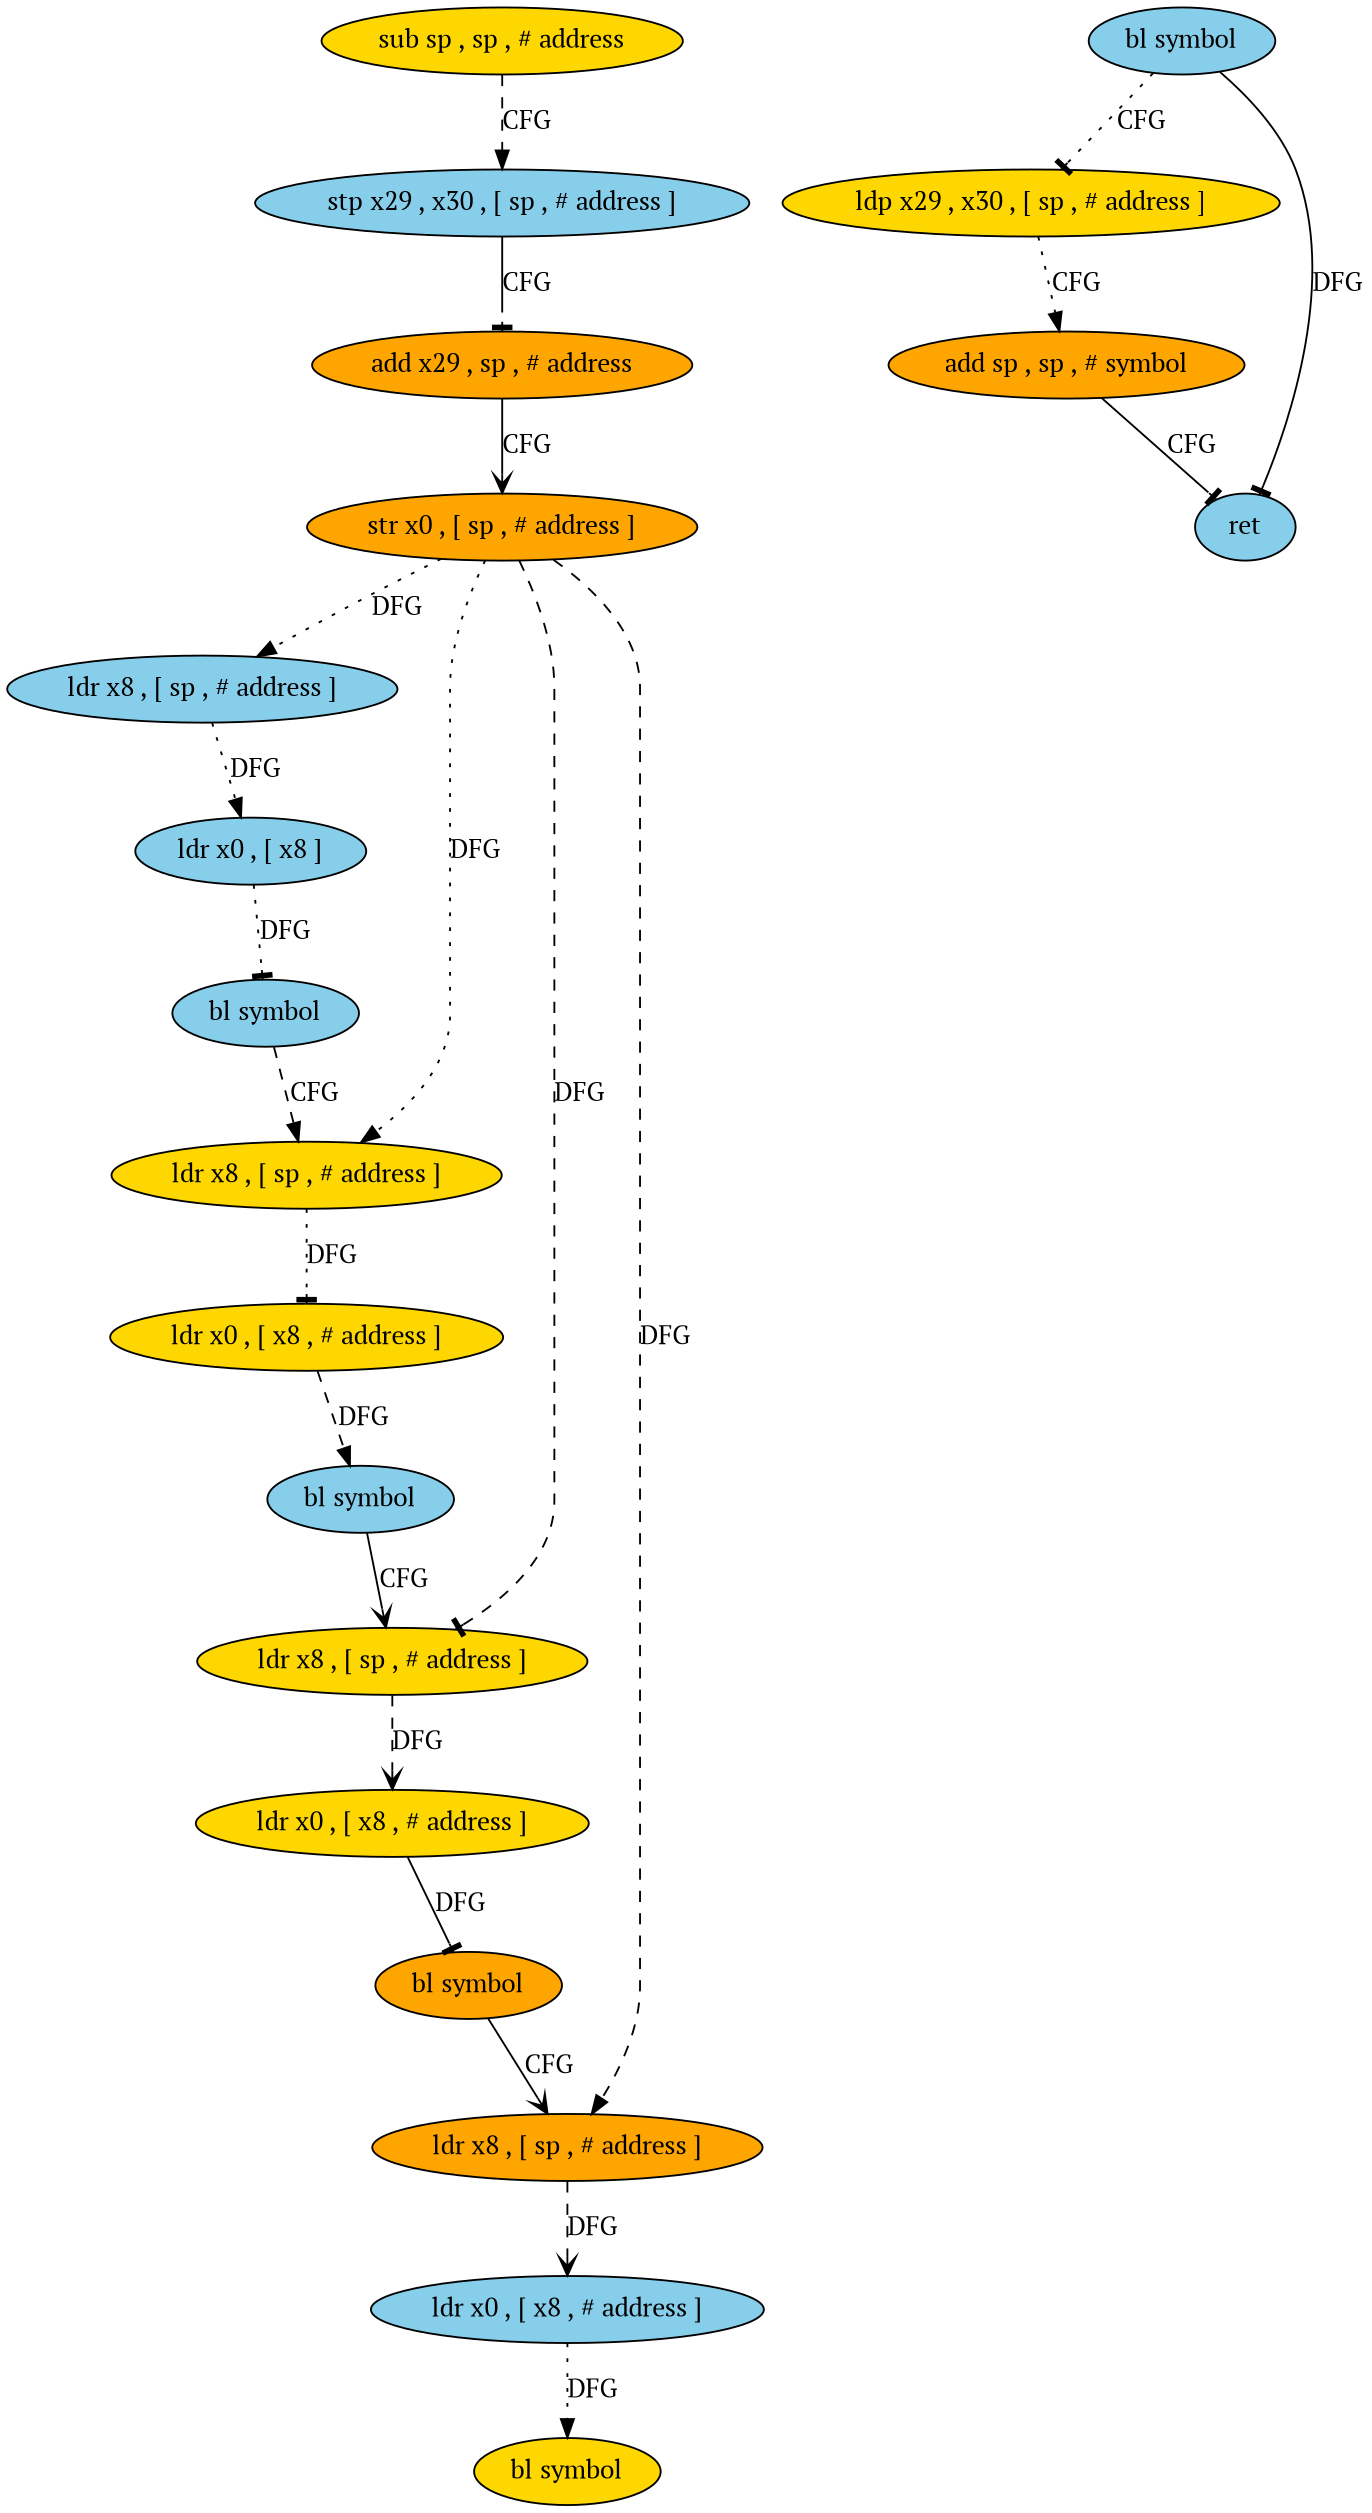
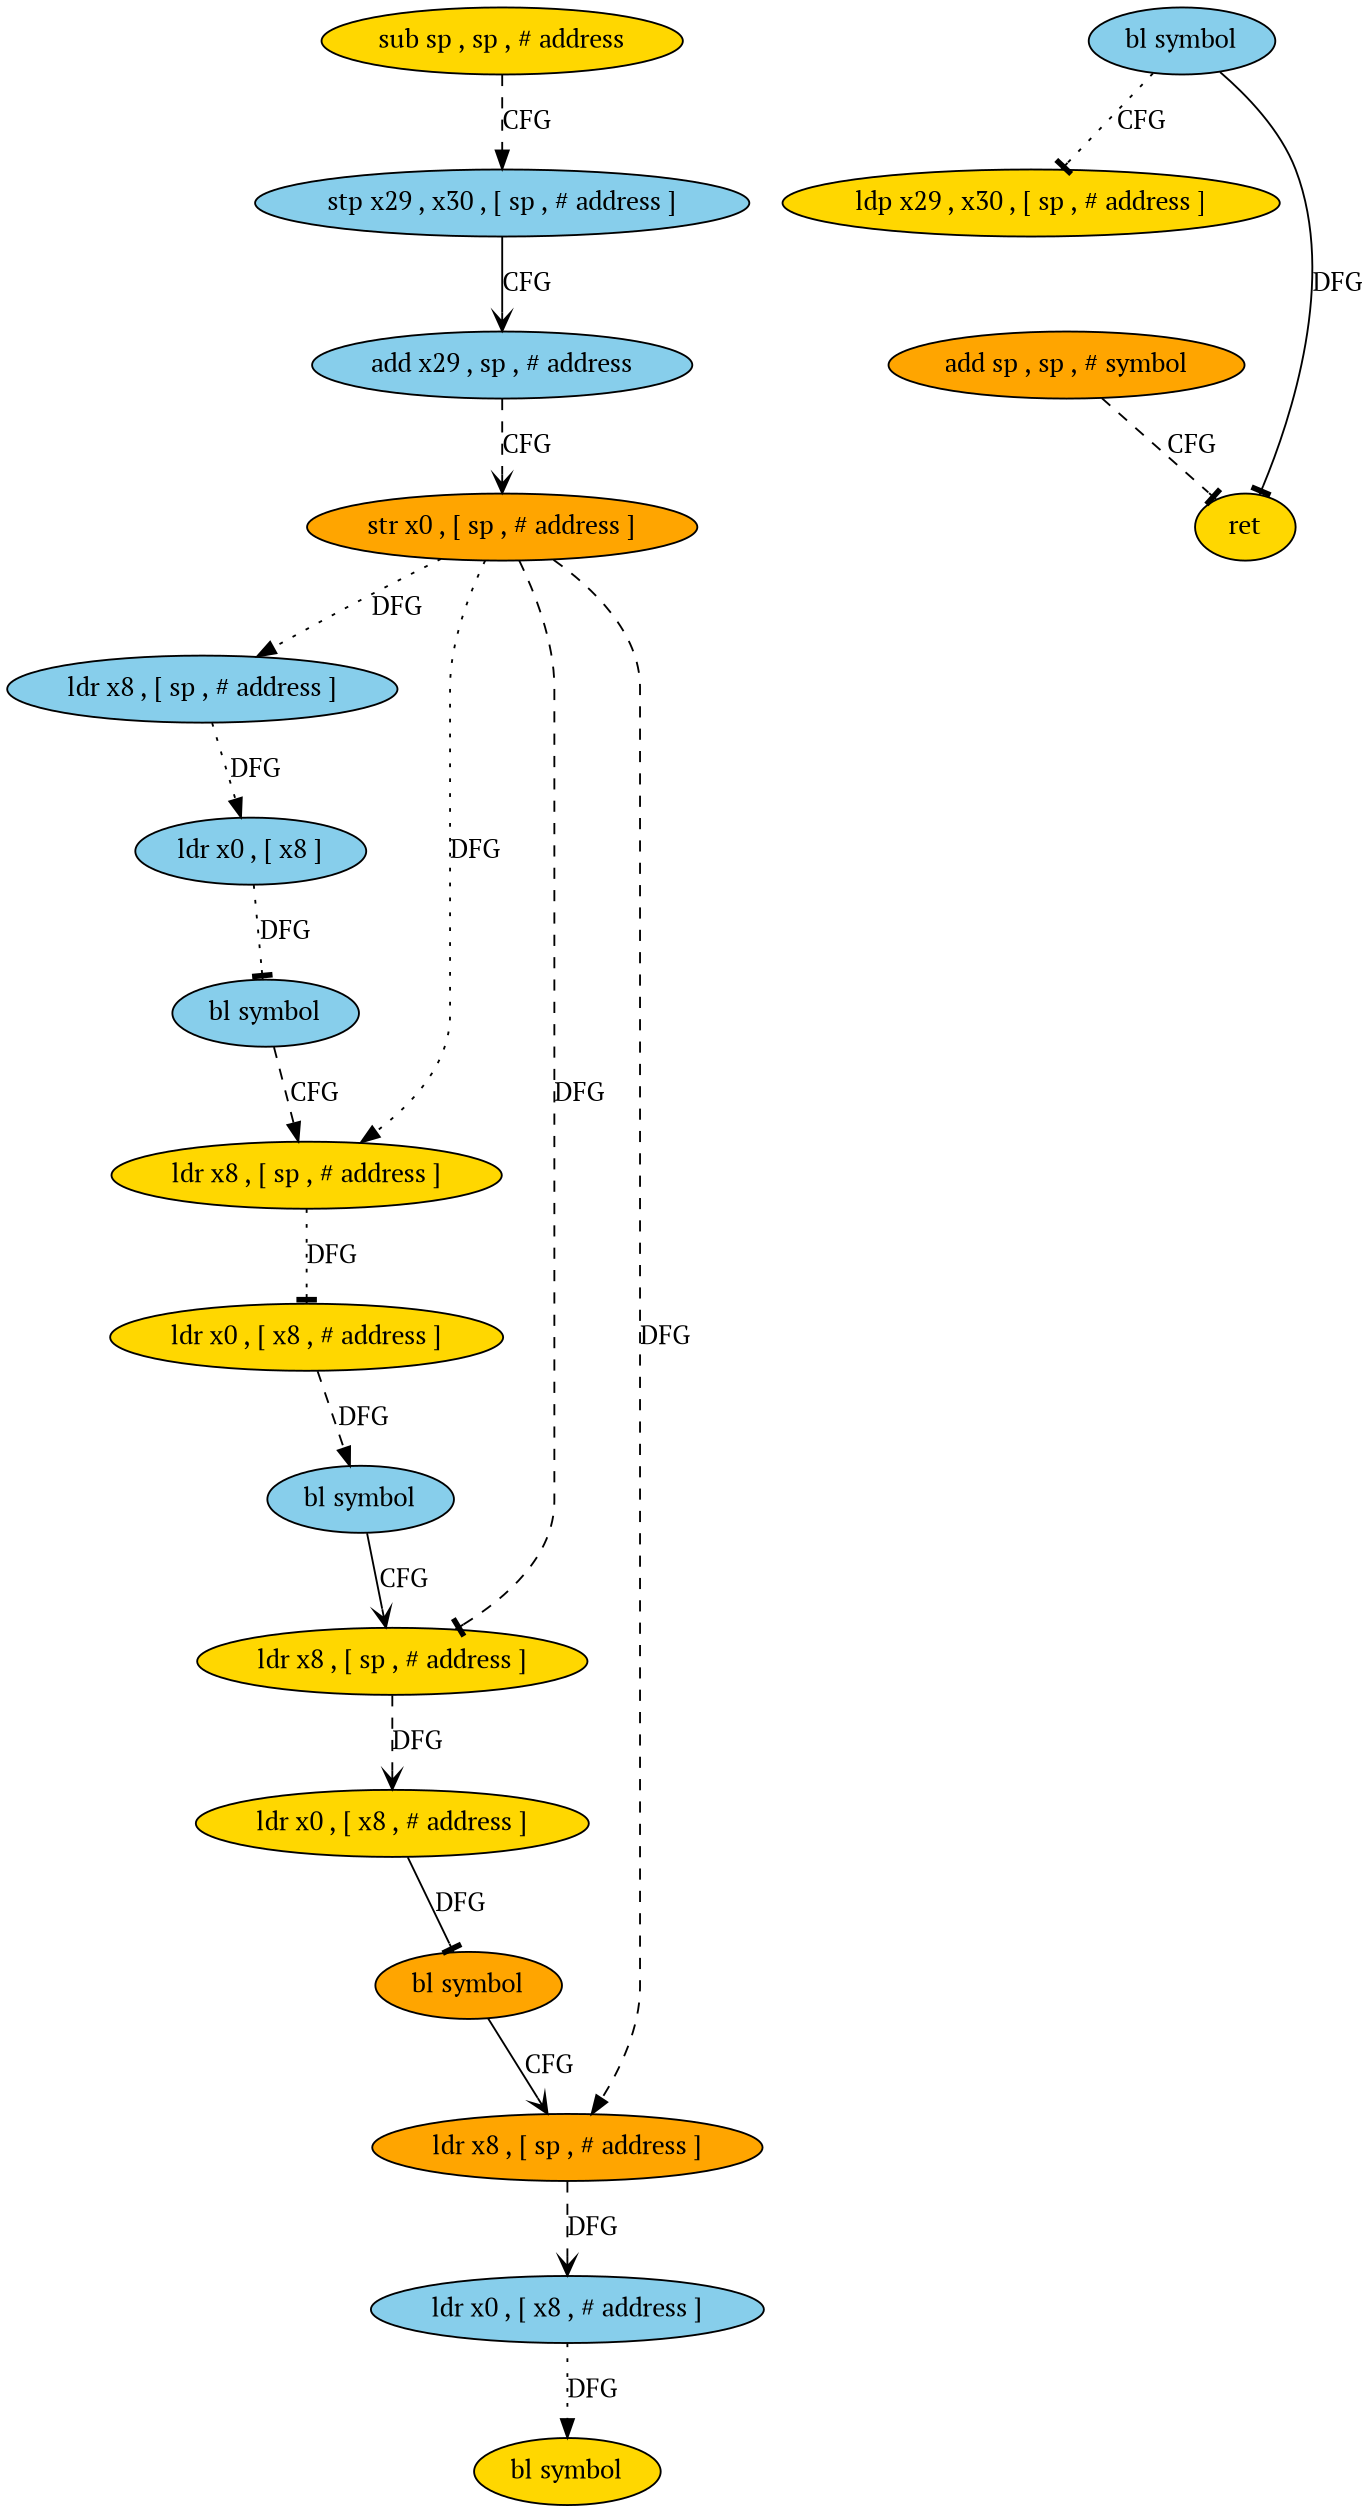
(502, 275) -> (502, 275)
(1047, 275) -> none
(502, 365) -> (502, 365)
(502, 437) -> (502, 437)
(1155, 445) -> (1155, 445)
(1245, 527) -> (1245, 527)
